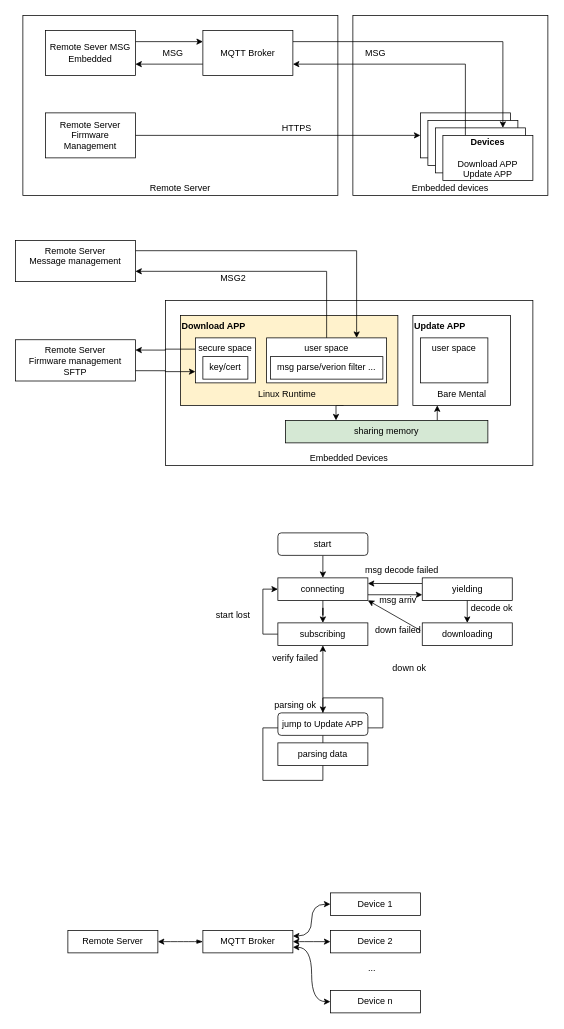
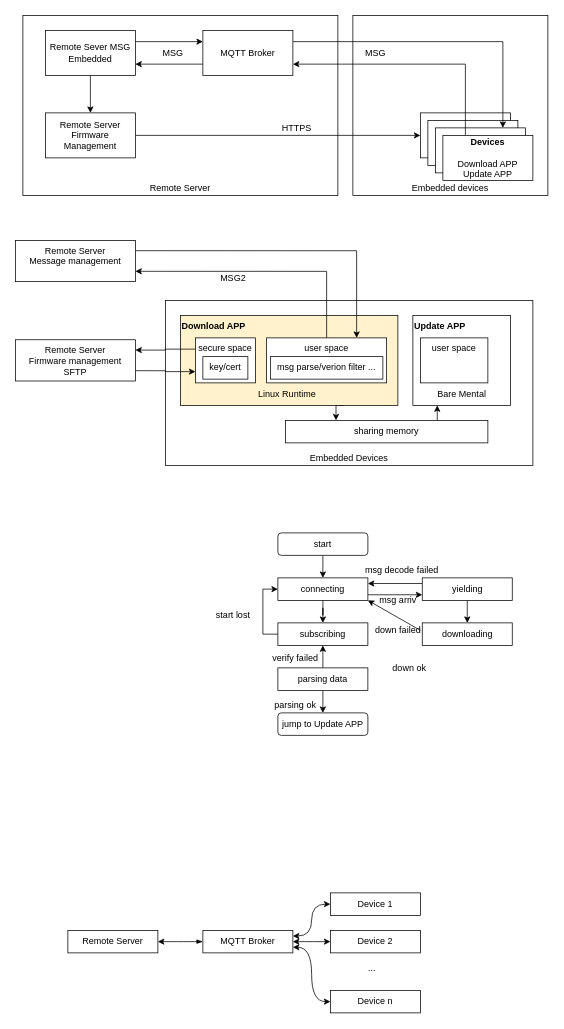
none -> (90, 92)
(387, 432) -> (387, 432)
(492, 608) -> none
(323, 754) -> (323, 679)
